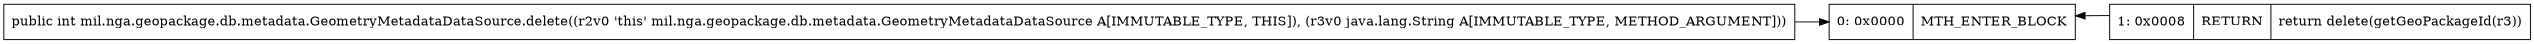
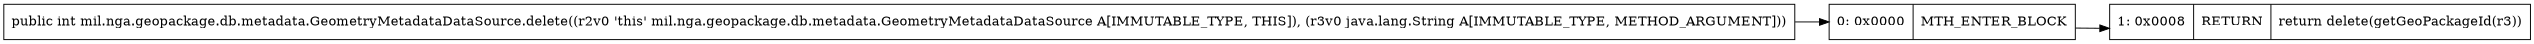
(2097, 16) -> (2088, 28)
